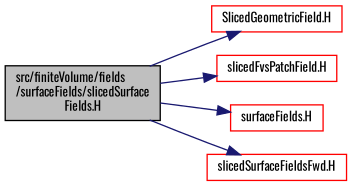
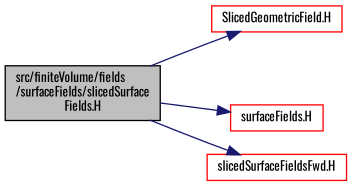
(277, 68) -> none
